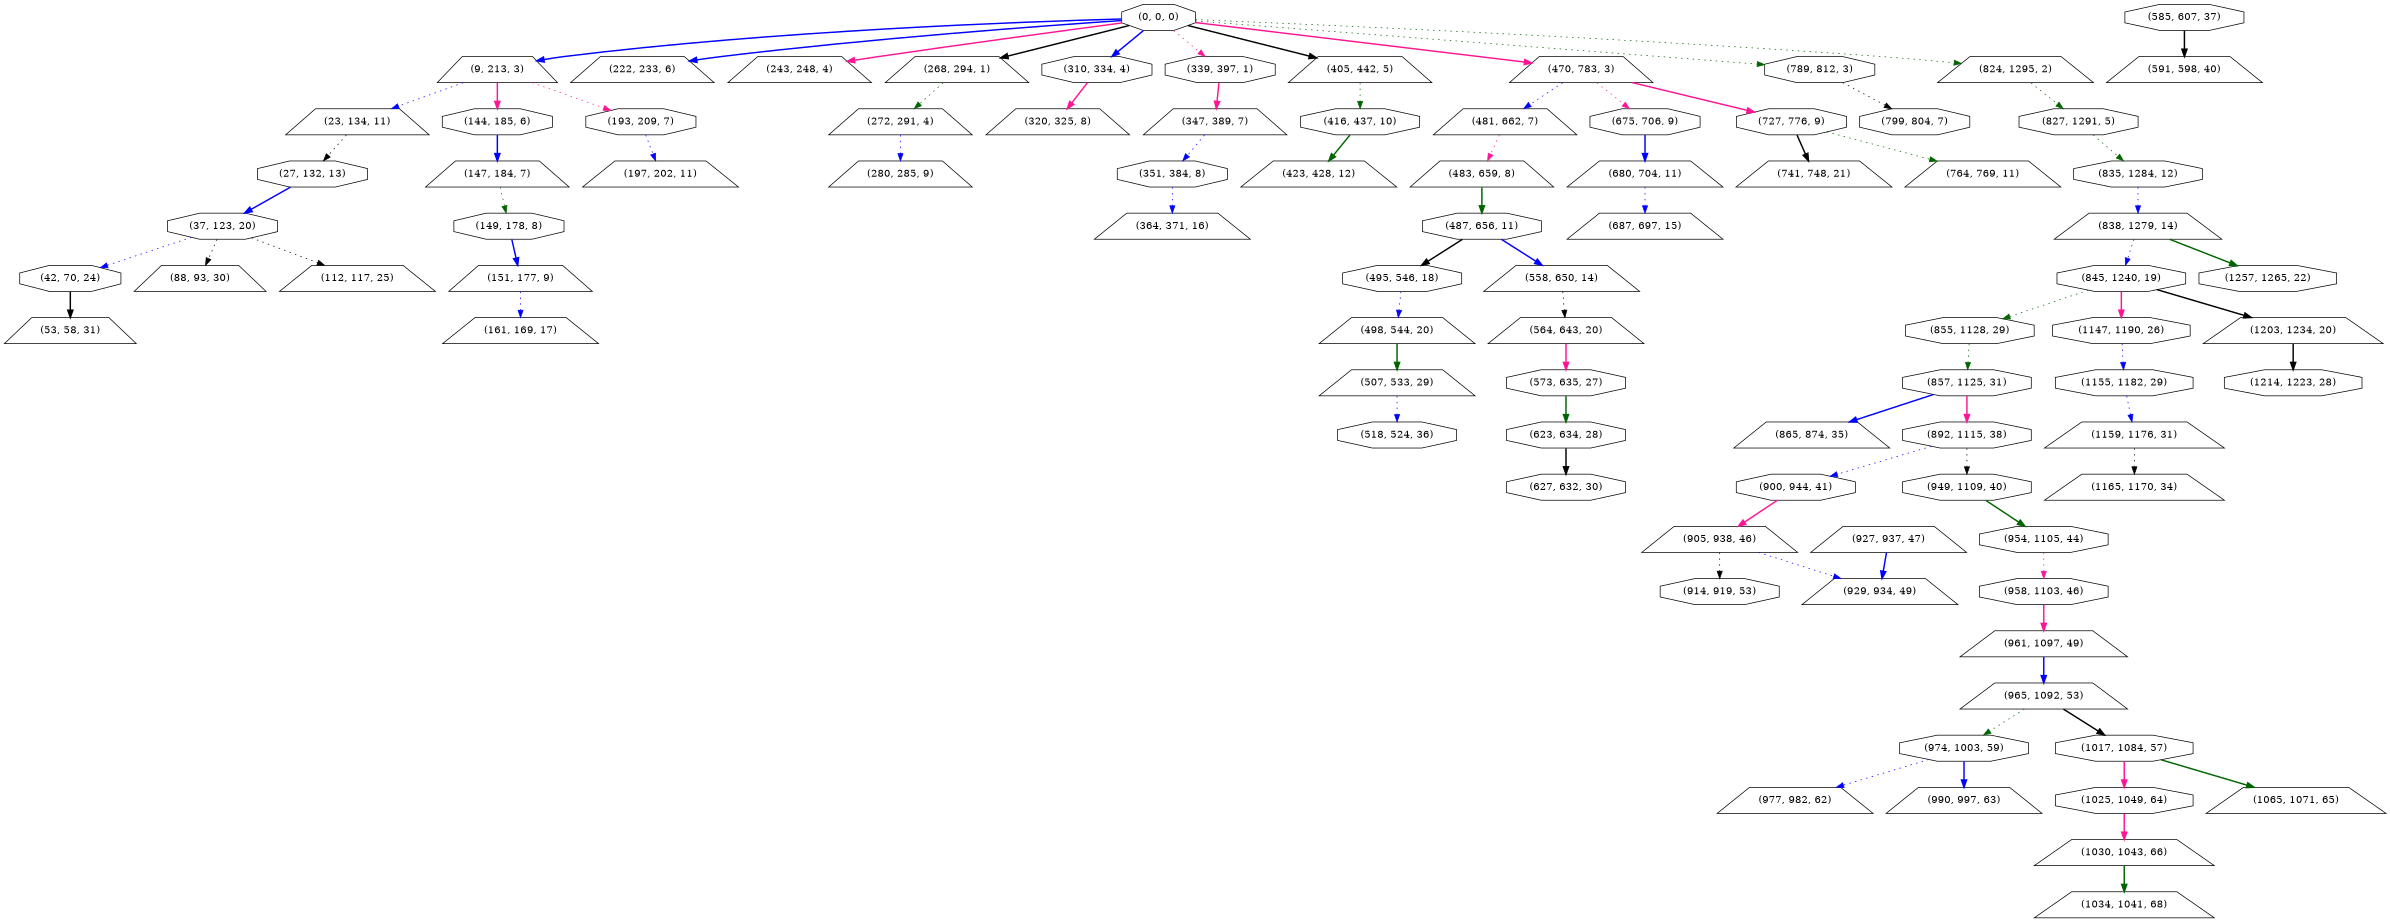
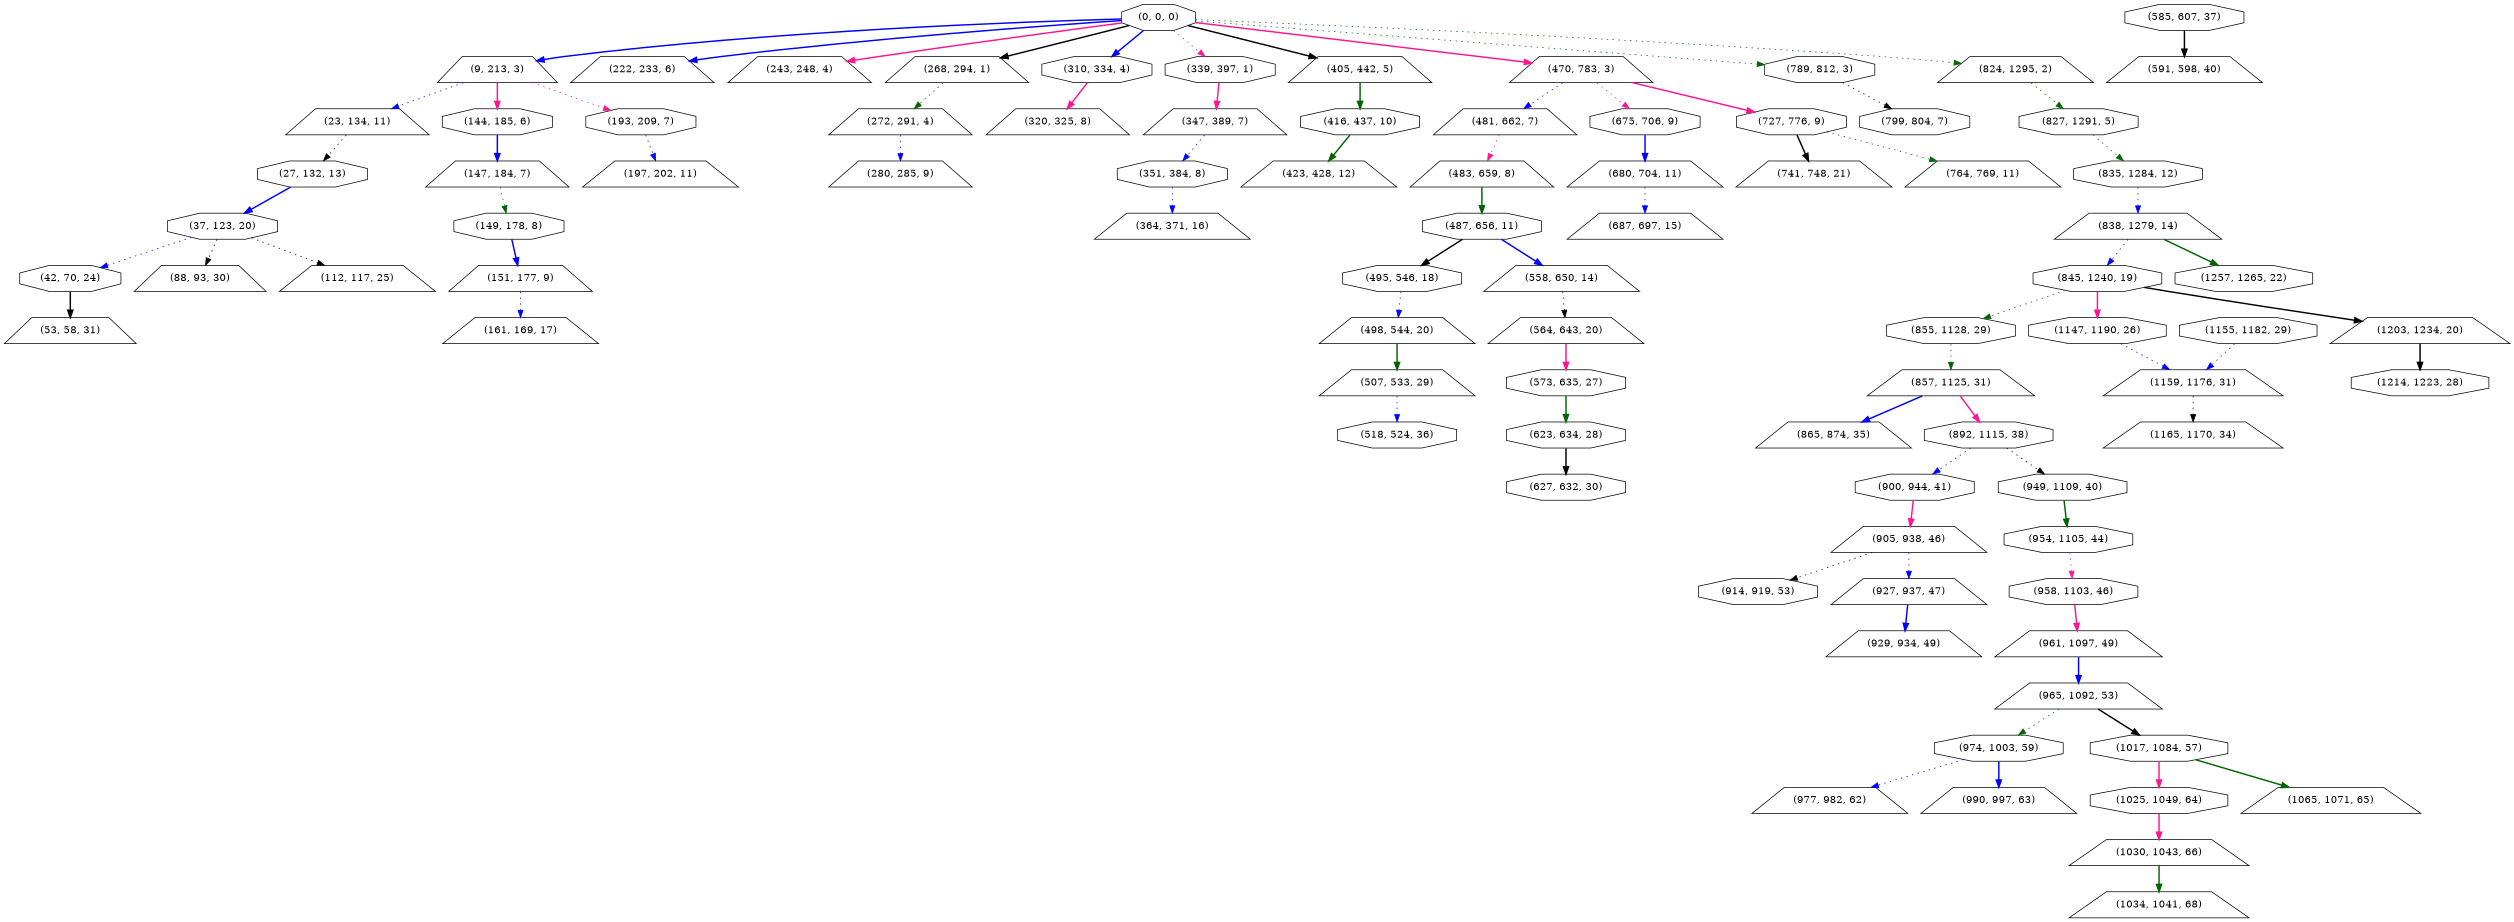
(1360, 92) -> (1360, 92)
(2123, 353) -> (2142, 355)
(1967, 383) -> (1951, 383)
(1796, 564) -> (1909, 562)
